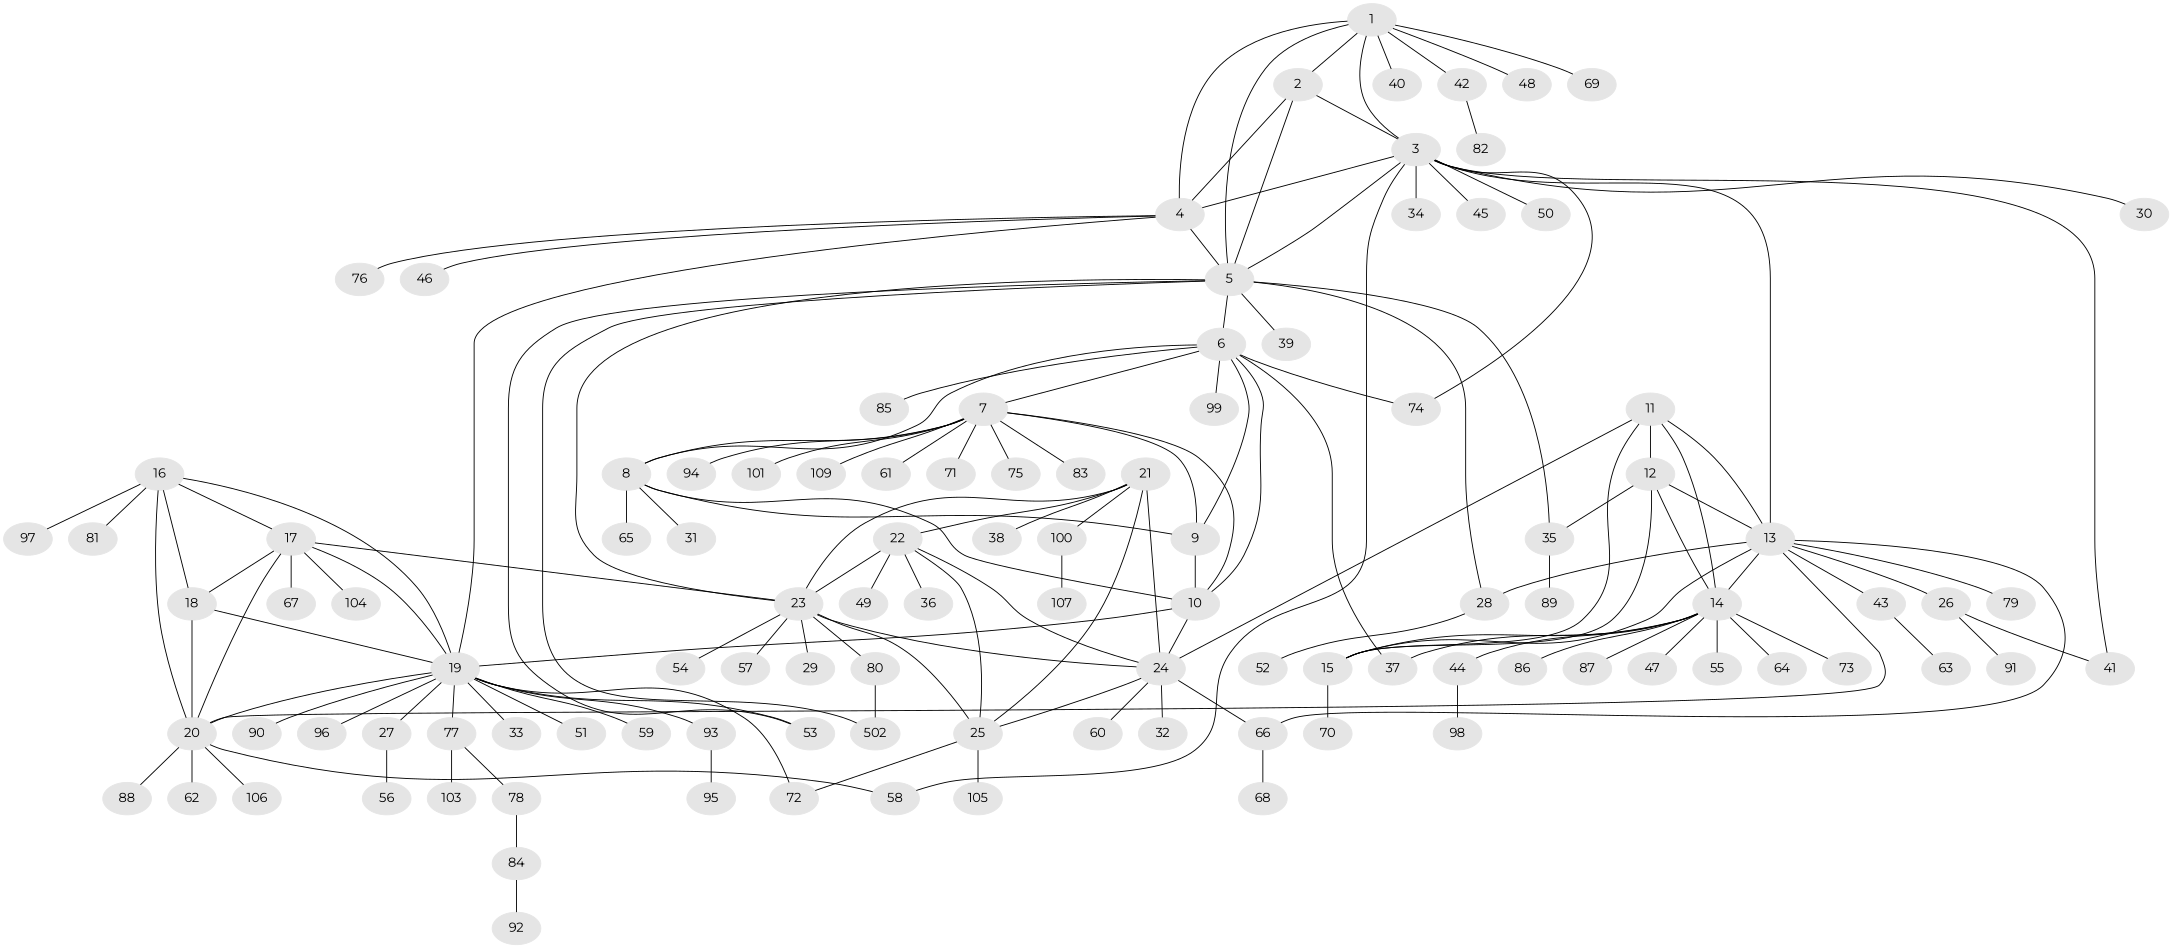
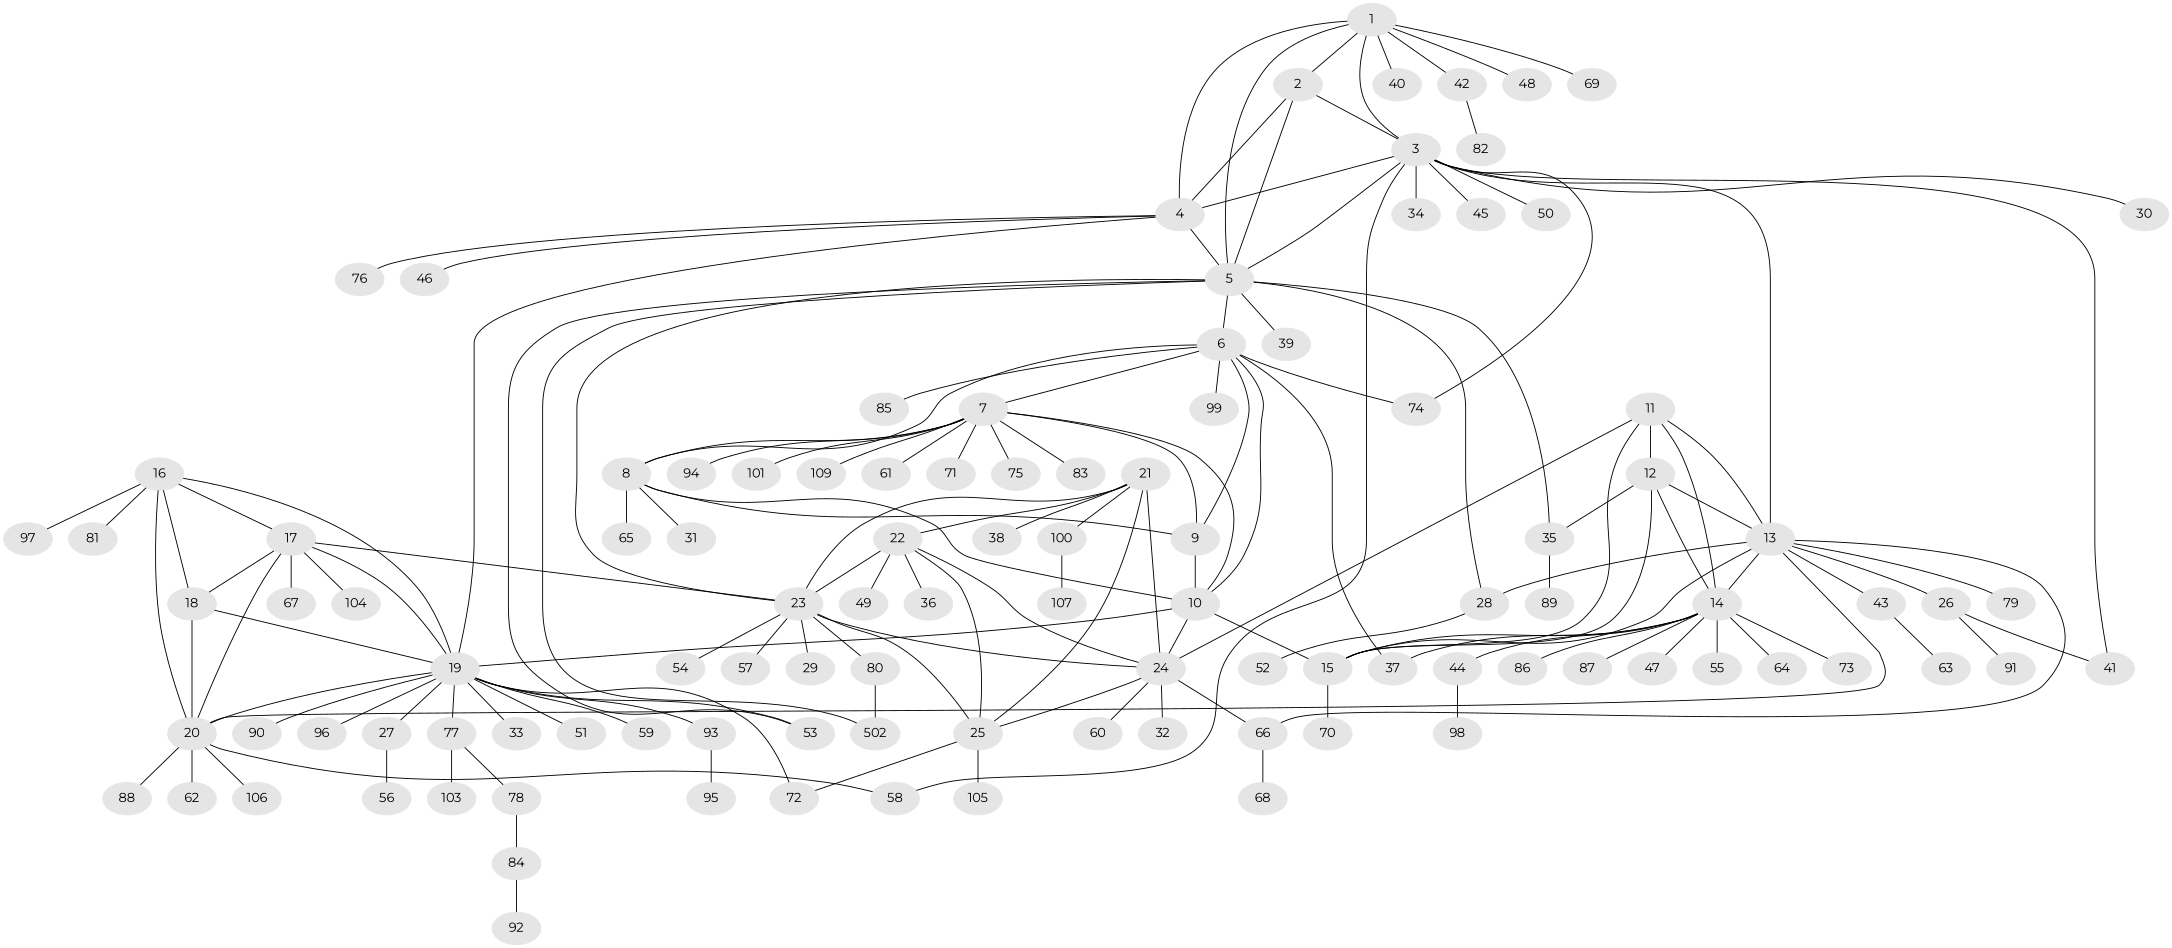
none -> (1261, 636)
